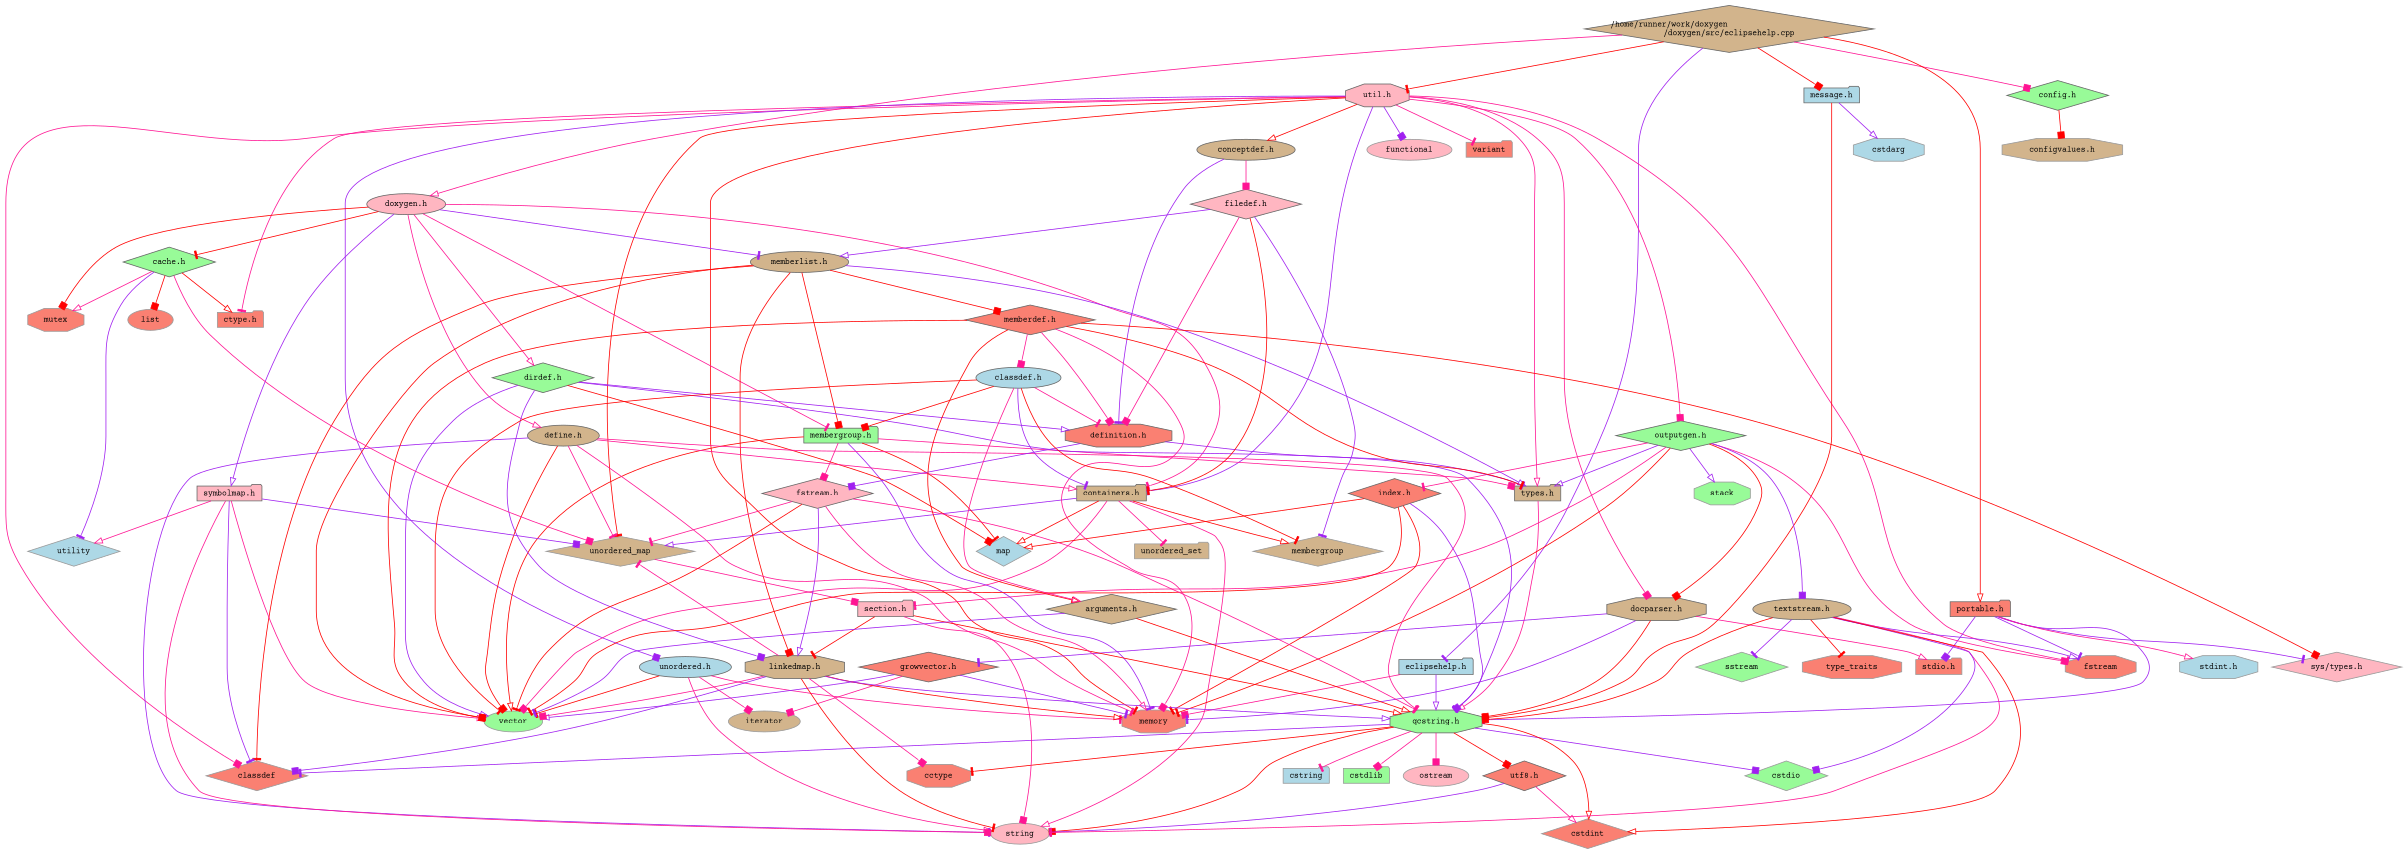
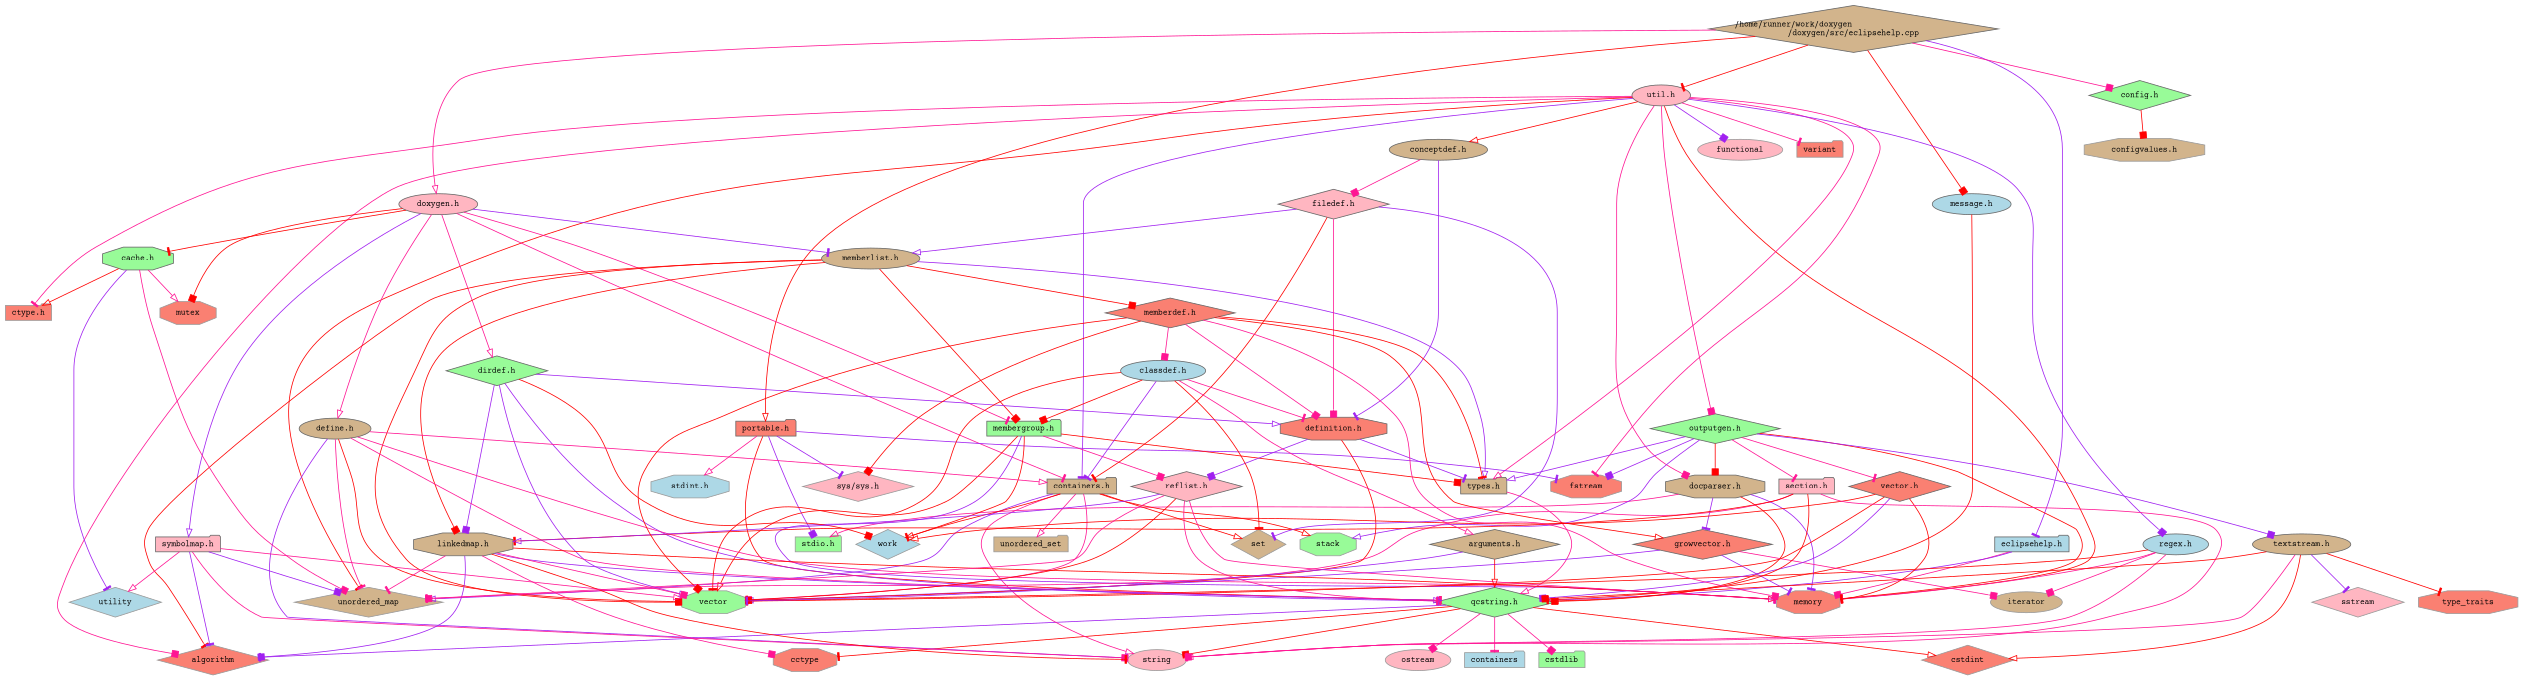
(1377, 95) -> (1661, 95)
(1832, 95) -> (1972, 204)
(1889, 150) -> none
(169, 262) -> (138, 259)
(151, 320) -> none
(1303, 467) -> (1247, 457)
(818, 494) -> (1187, 487)
(1395, 494) -> (1900, 487)
(929, 496) -> (1423, 440)
none -> (1201, 514)
(1140, 521) -> (1057, 514)
(1004, 551) -> (888, 544)
(1318, 551) -> (1259, 544)
(752, 580) -> (1390, 547)
(1866, 582) -> (1650, 458)
none -> (1124, 585)
(2011, 644) -> none
(685, 667) -> (2176, 544)
(1742, 667) -> (2358, 602)
(1939, 667) -> (818, 544)
(2337, 667) -> (858, 487)
(1909, 707) -> (1034, 587)
(513, 721) -> (714, 602)
(1436, 721) -> (1495, 602)
(257, 776) -> (213, 660)
(1306, 776) -> (1495, 660)
(1524, 776) -> none
(1786, 776) -> none
